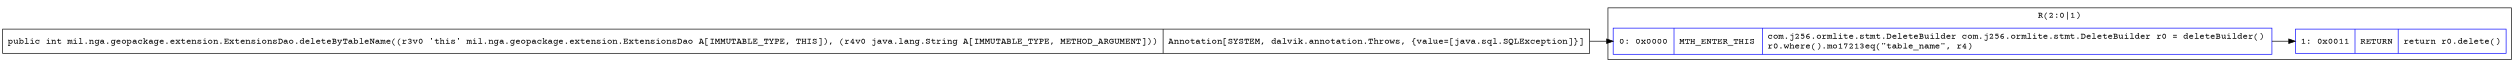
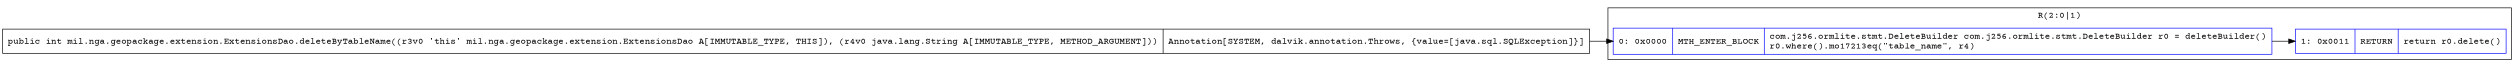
(1717, 41) -> (1718, 41)
